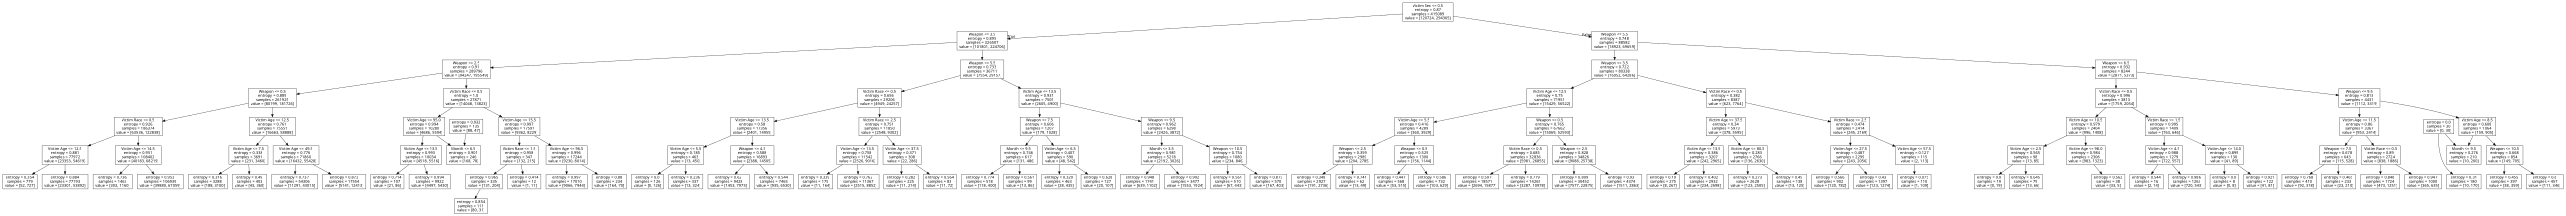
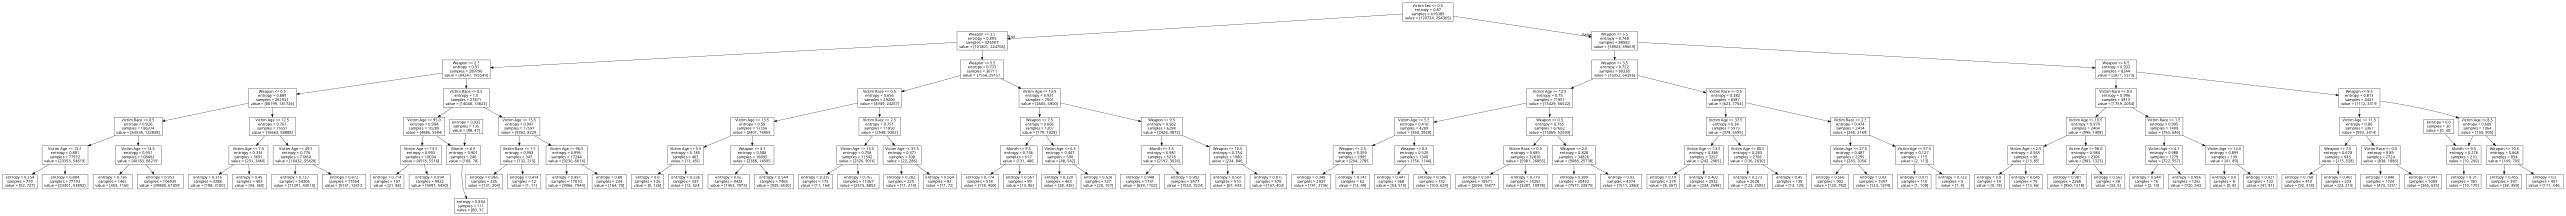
(2440, 155) -> (2464, 168)
none -> (1953, 182)
none -> (2067, 182)
(478, 193) -> (462, 181)
